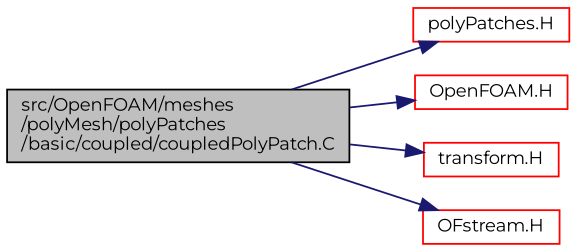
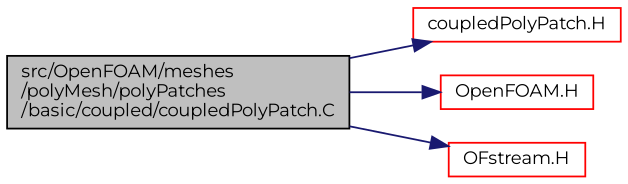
(491, 25) -> (517, 25)
(491, 160) -> none
